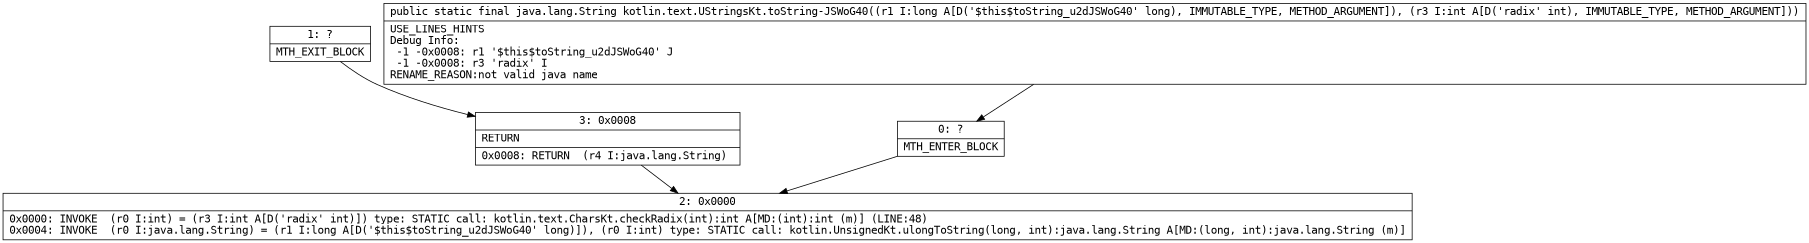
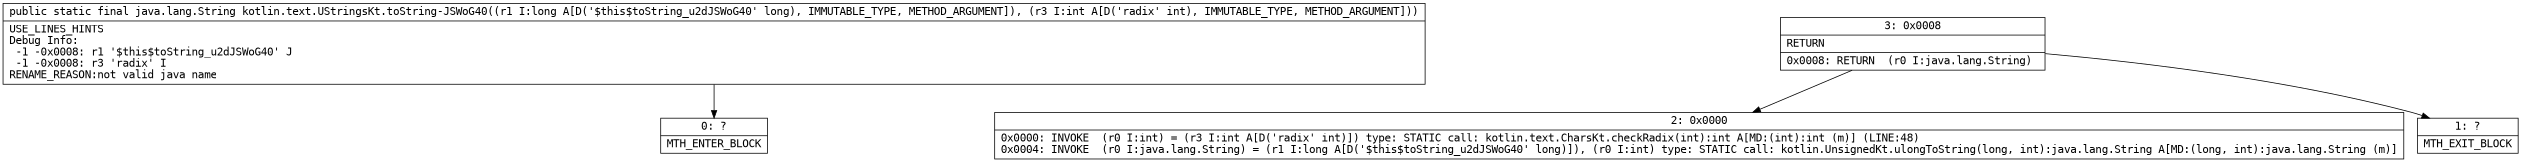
(401, 94) -> (2235, 77)
(608, 156) -> (1913, 61)
(842, 174) -> none
